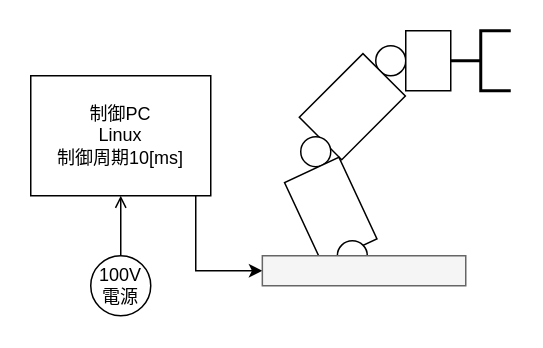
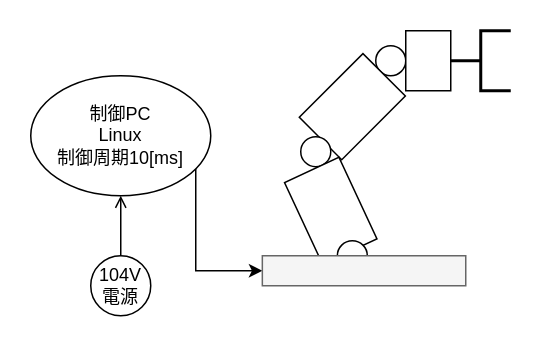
(121, 136) -> (121, 136)
(121, 286) -> (121, 286)
